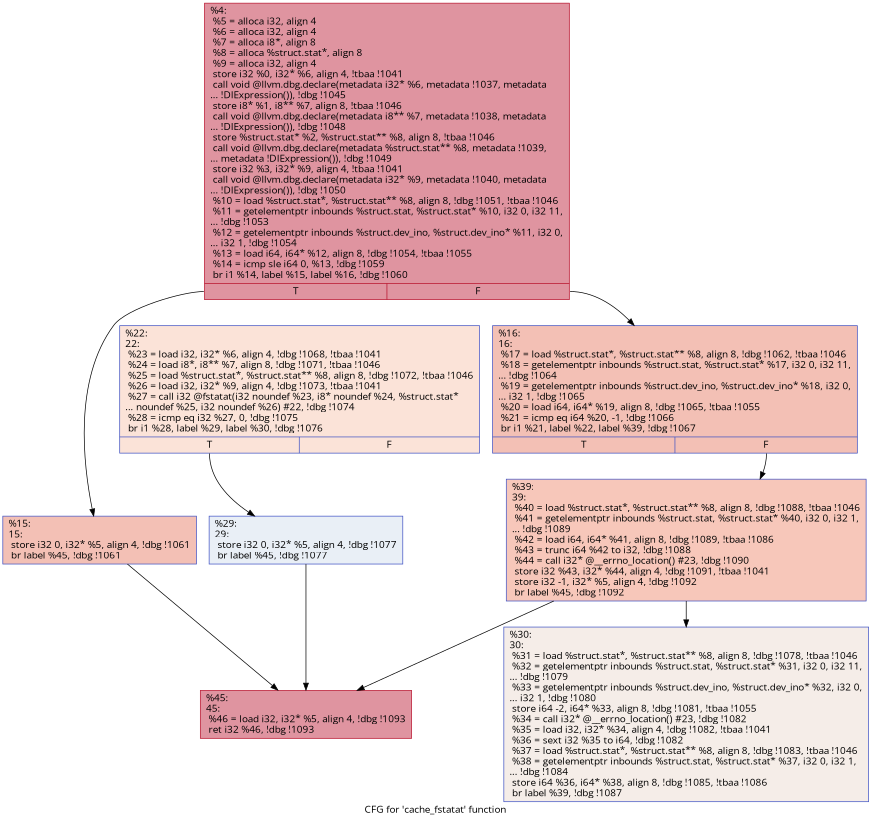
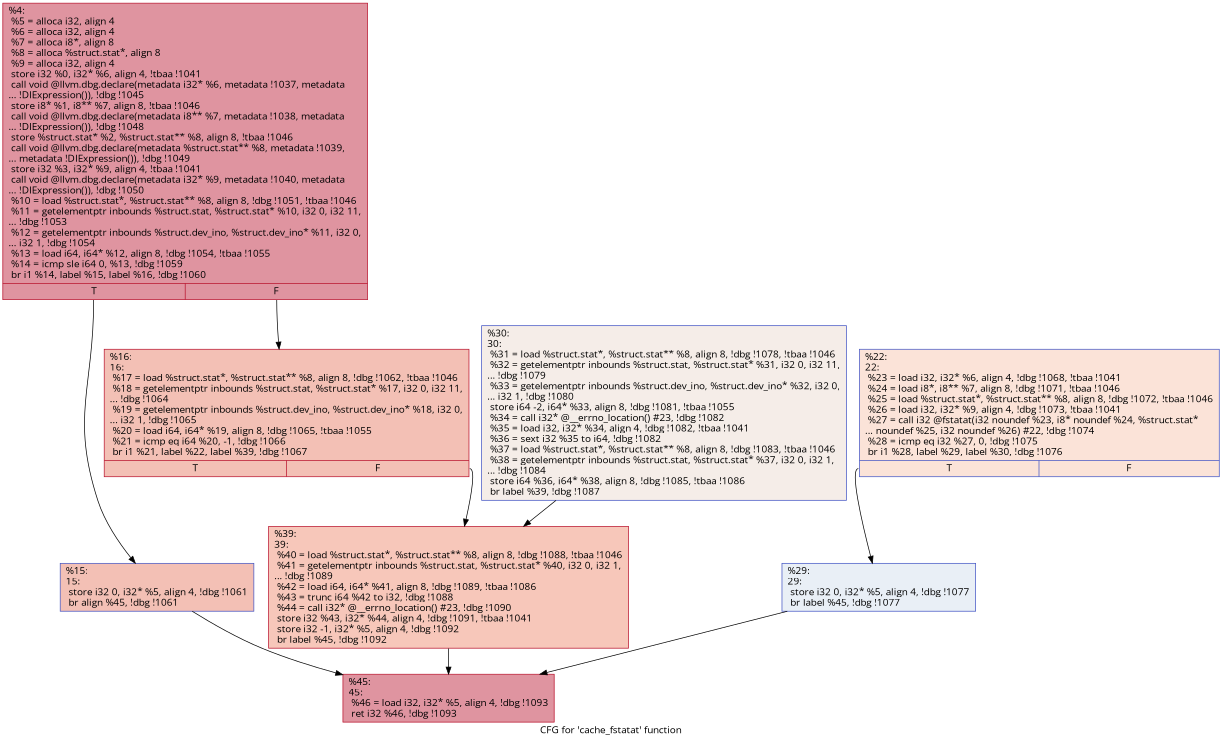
(675, 389) -> (287, 413)
(686, 540) -> (449, 587)
(65, 556) -> (122, 603)
(686, 610) -> (543, 511)
